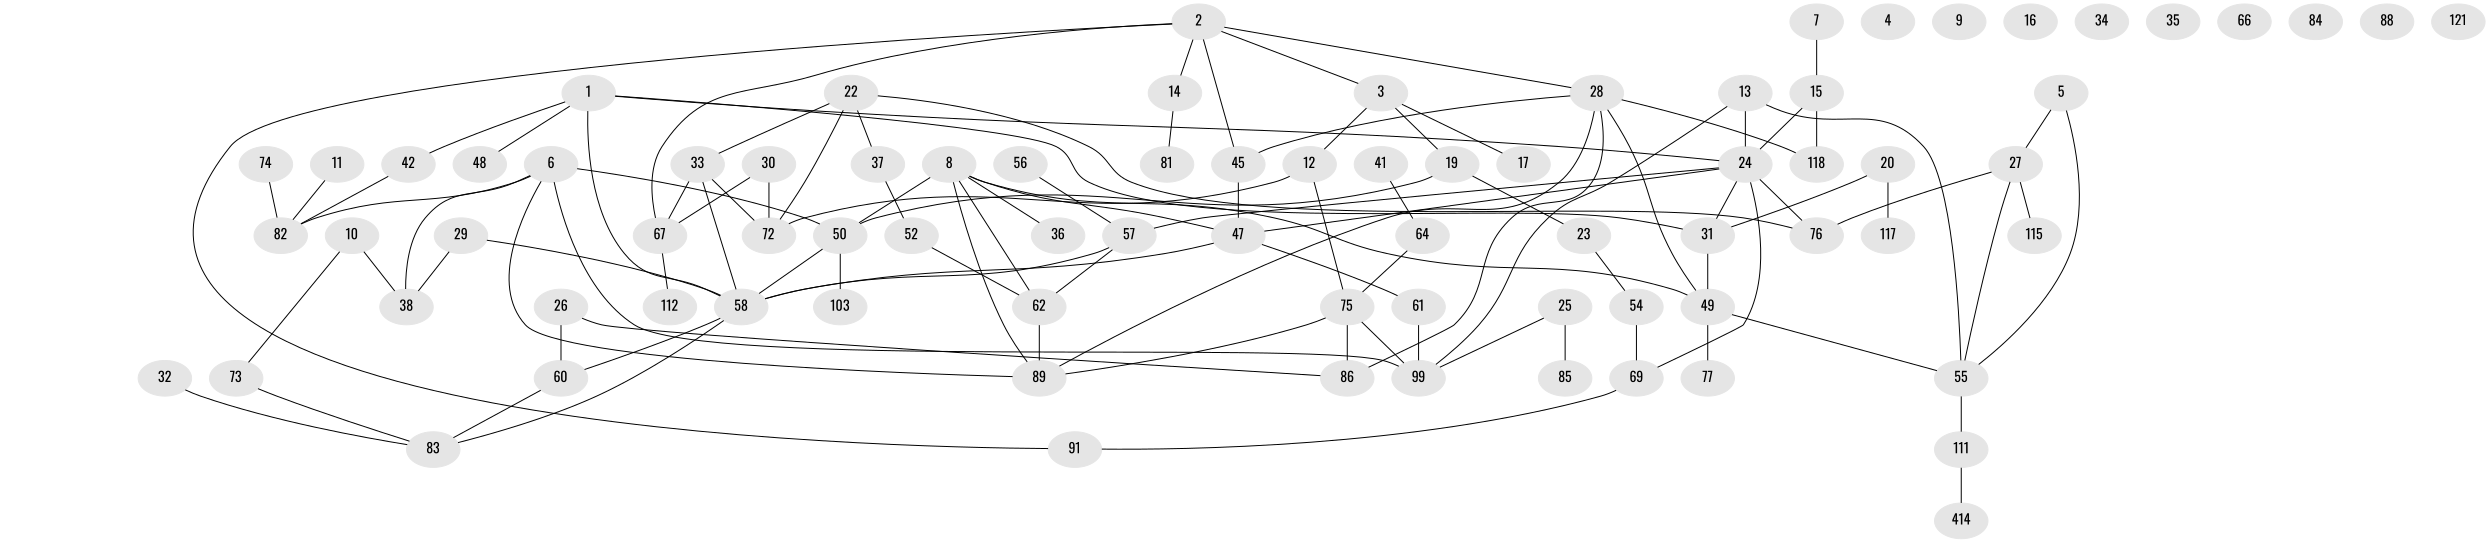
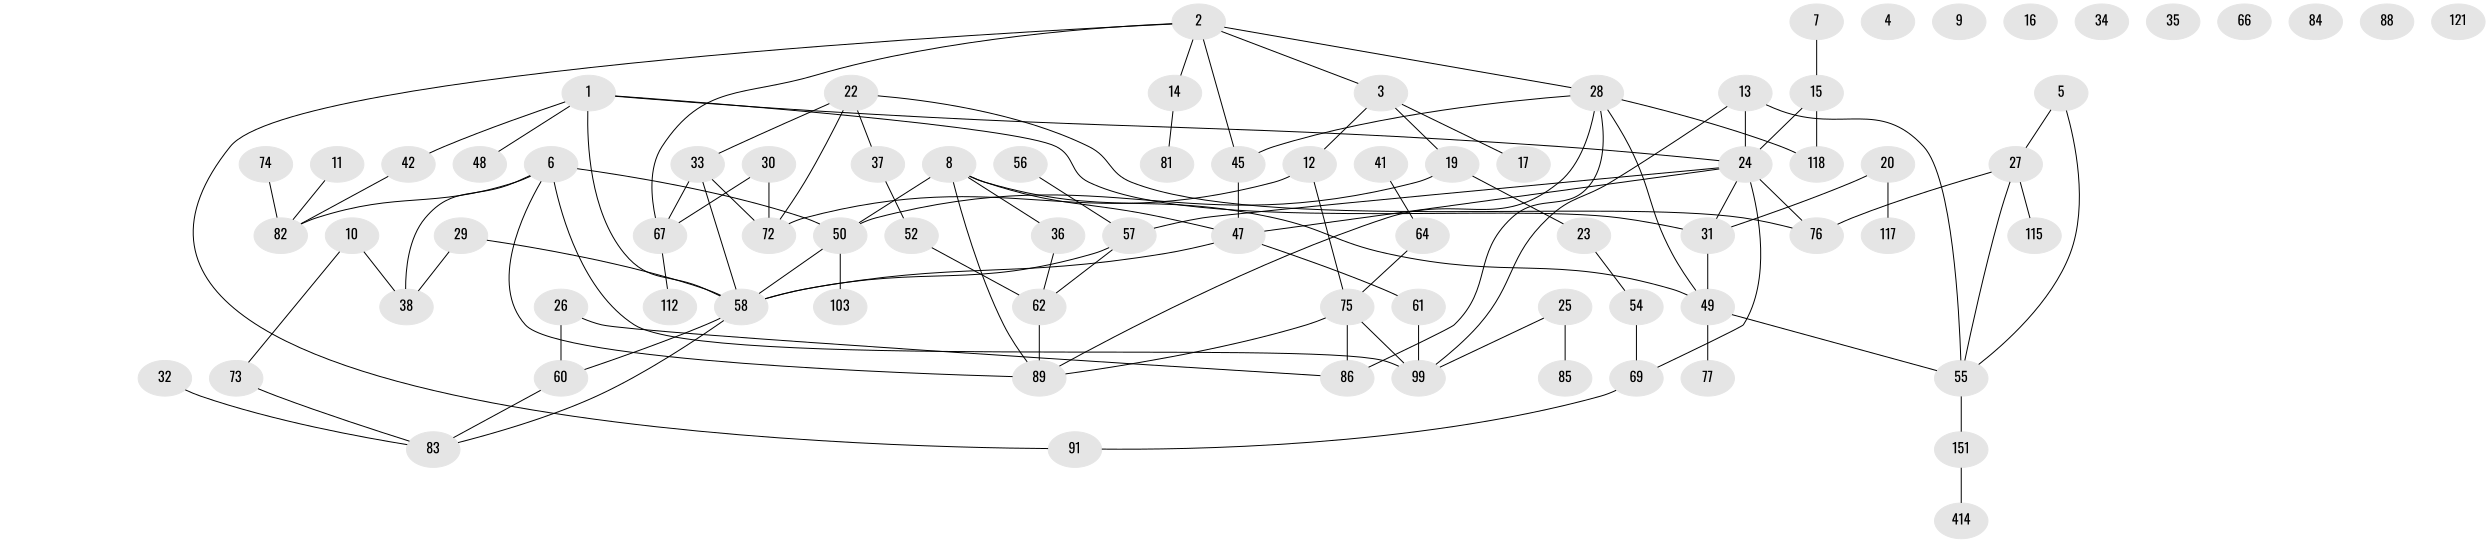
(994, 236) -> (1048, 273)
(1961, 450) -> (1961, 450)
